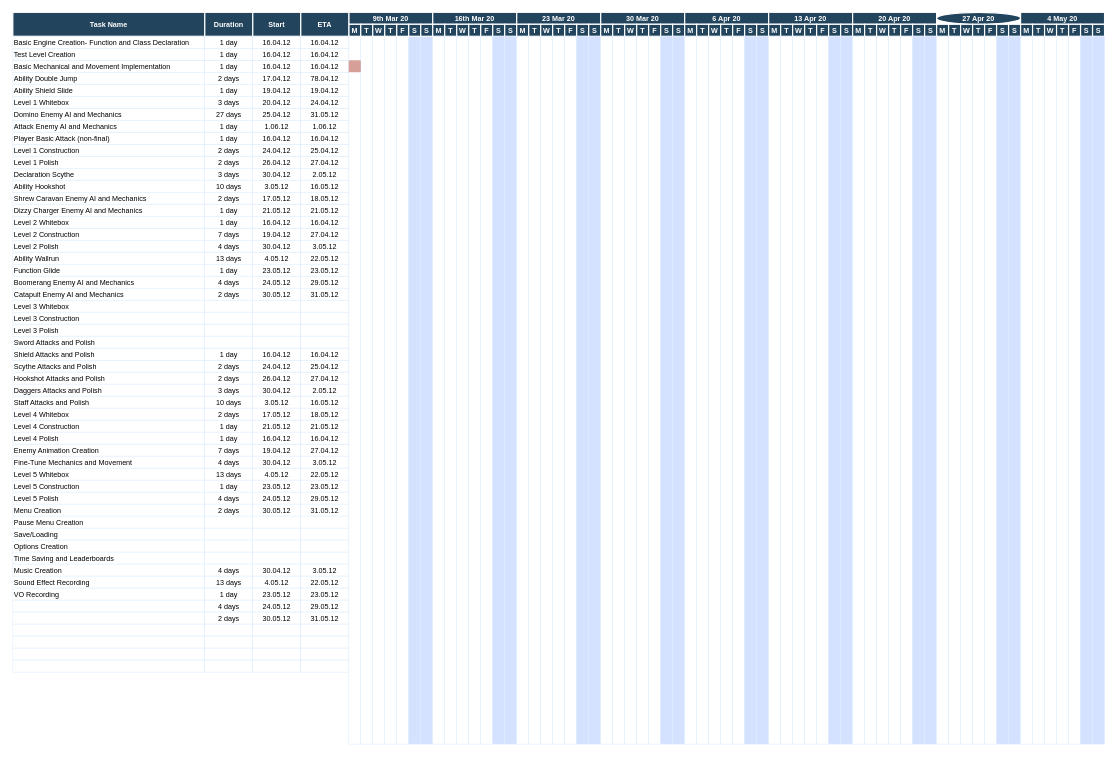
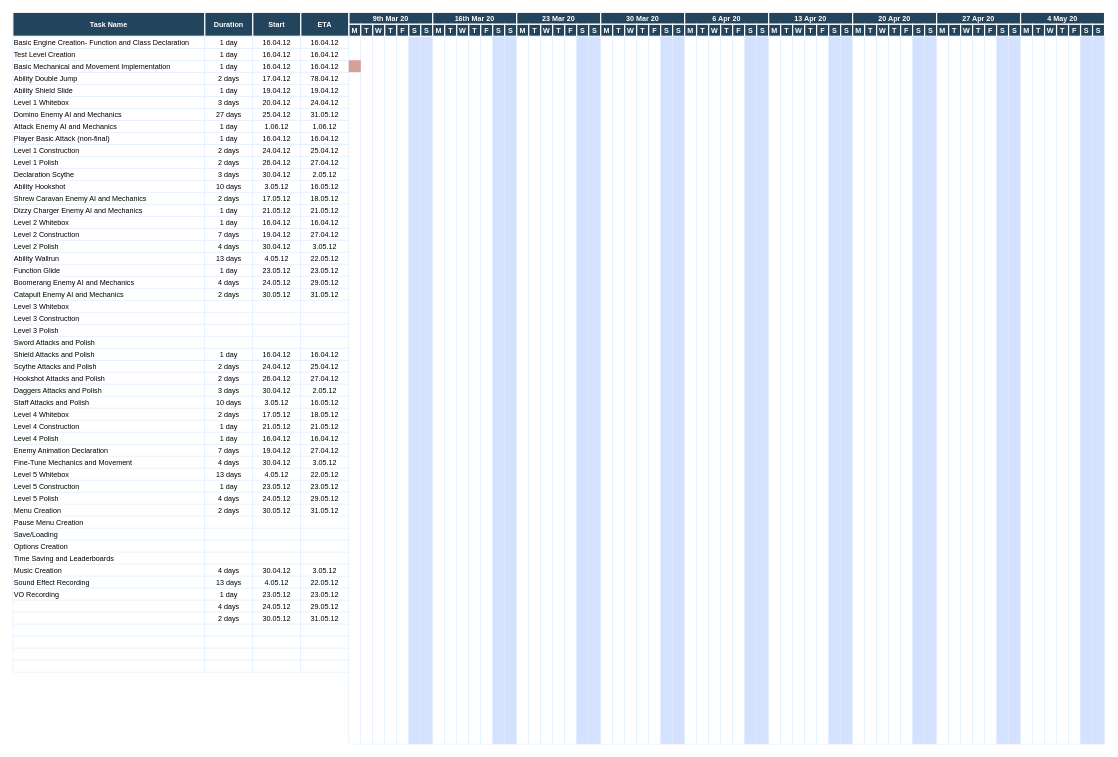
(979, 18) -> (979, 18)
(57, 451) -> (62, 451)
